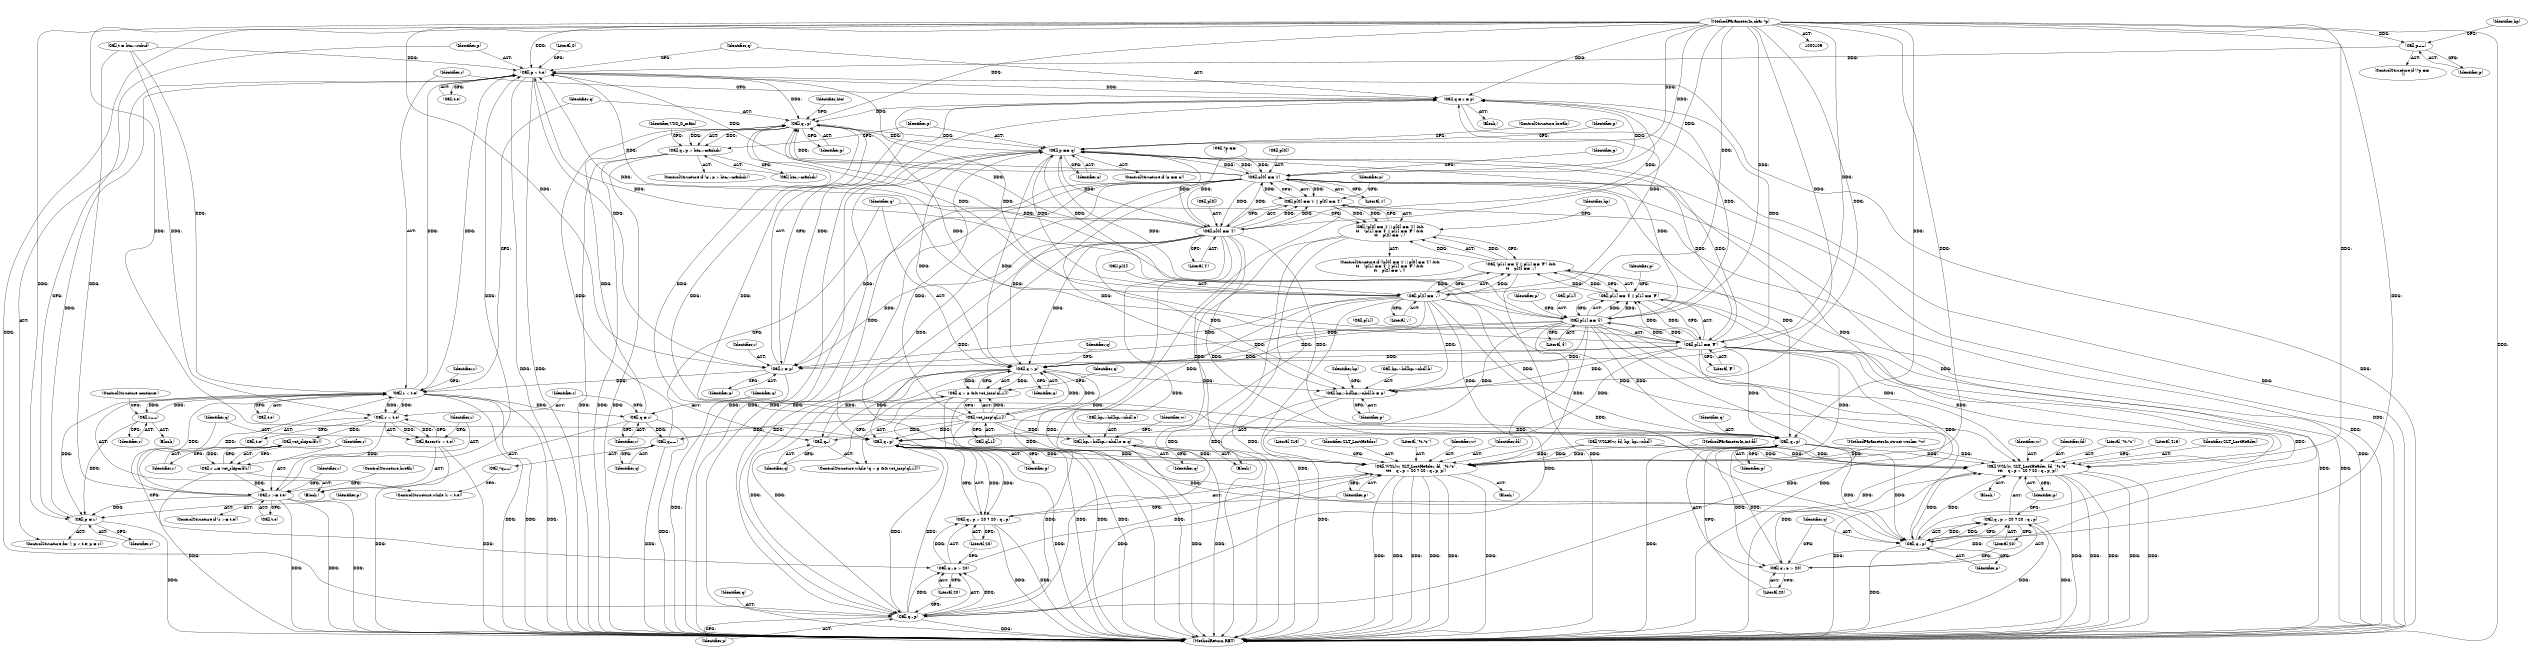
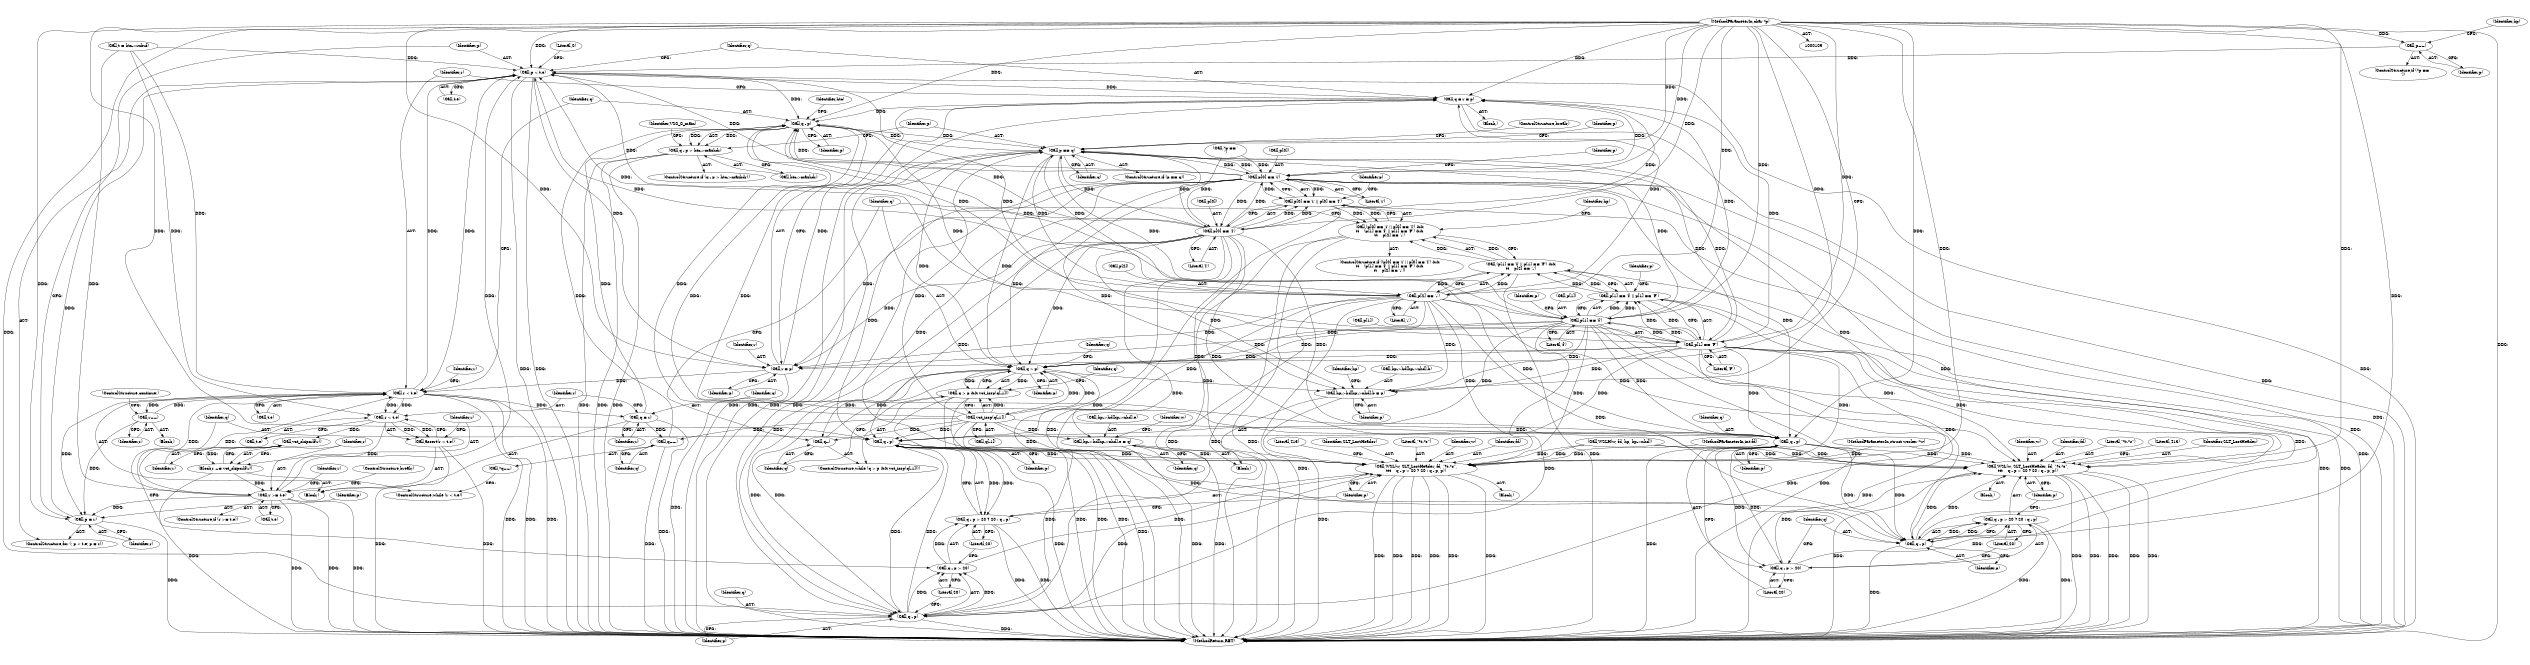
(1860, 202) -> (1860, 202)
(225, 469) -> (225, 469)
none -> (1113, 481)
